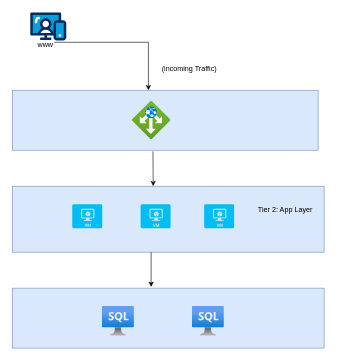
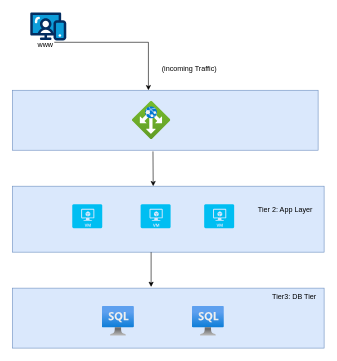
none -> (294, 297)
